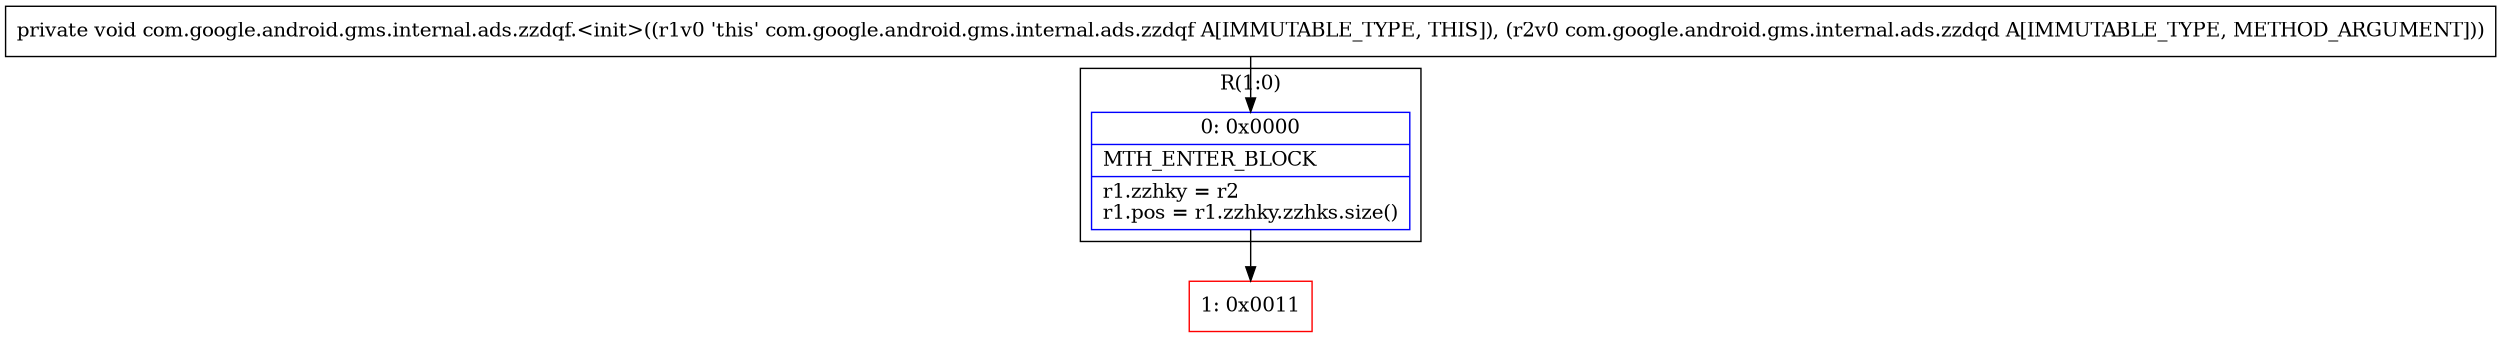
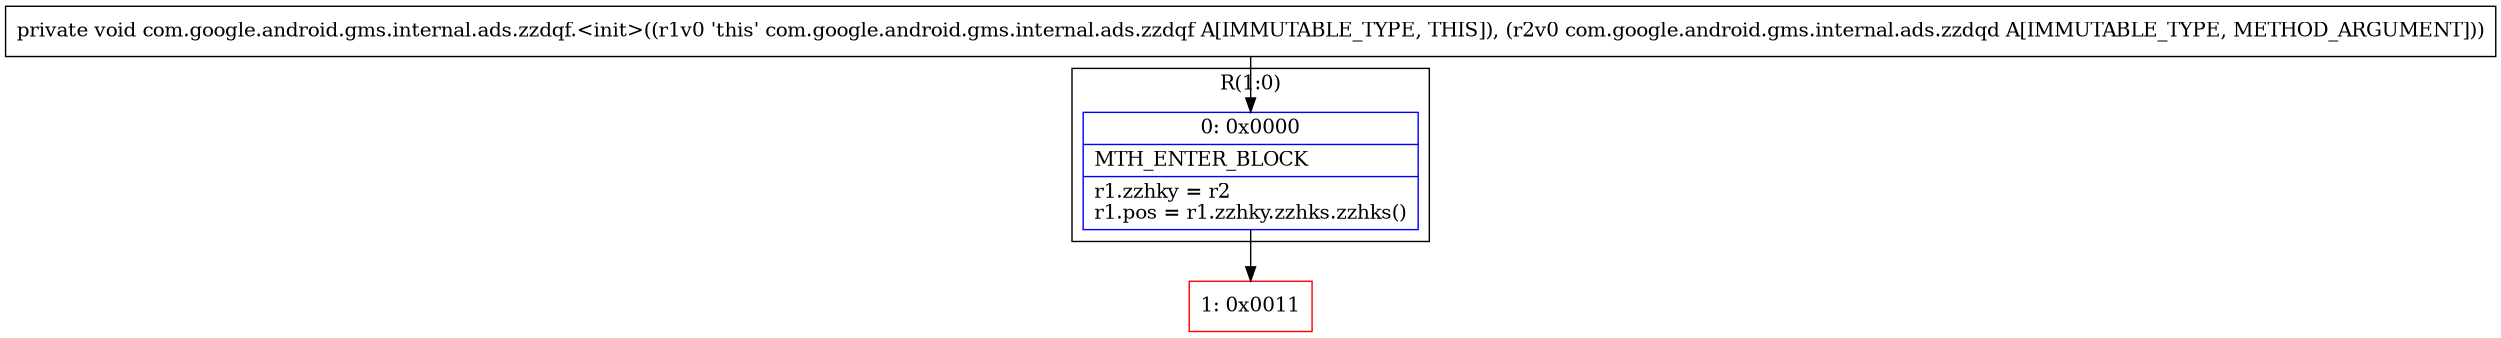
(1251, 213) -> (1251, 213)
